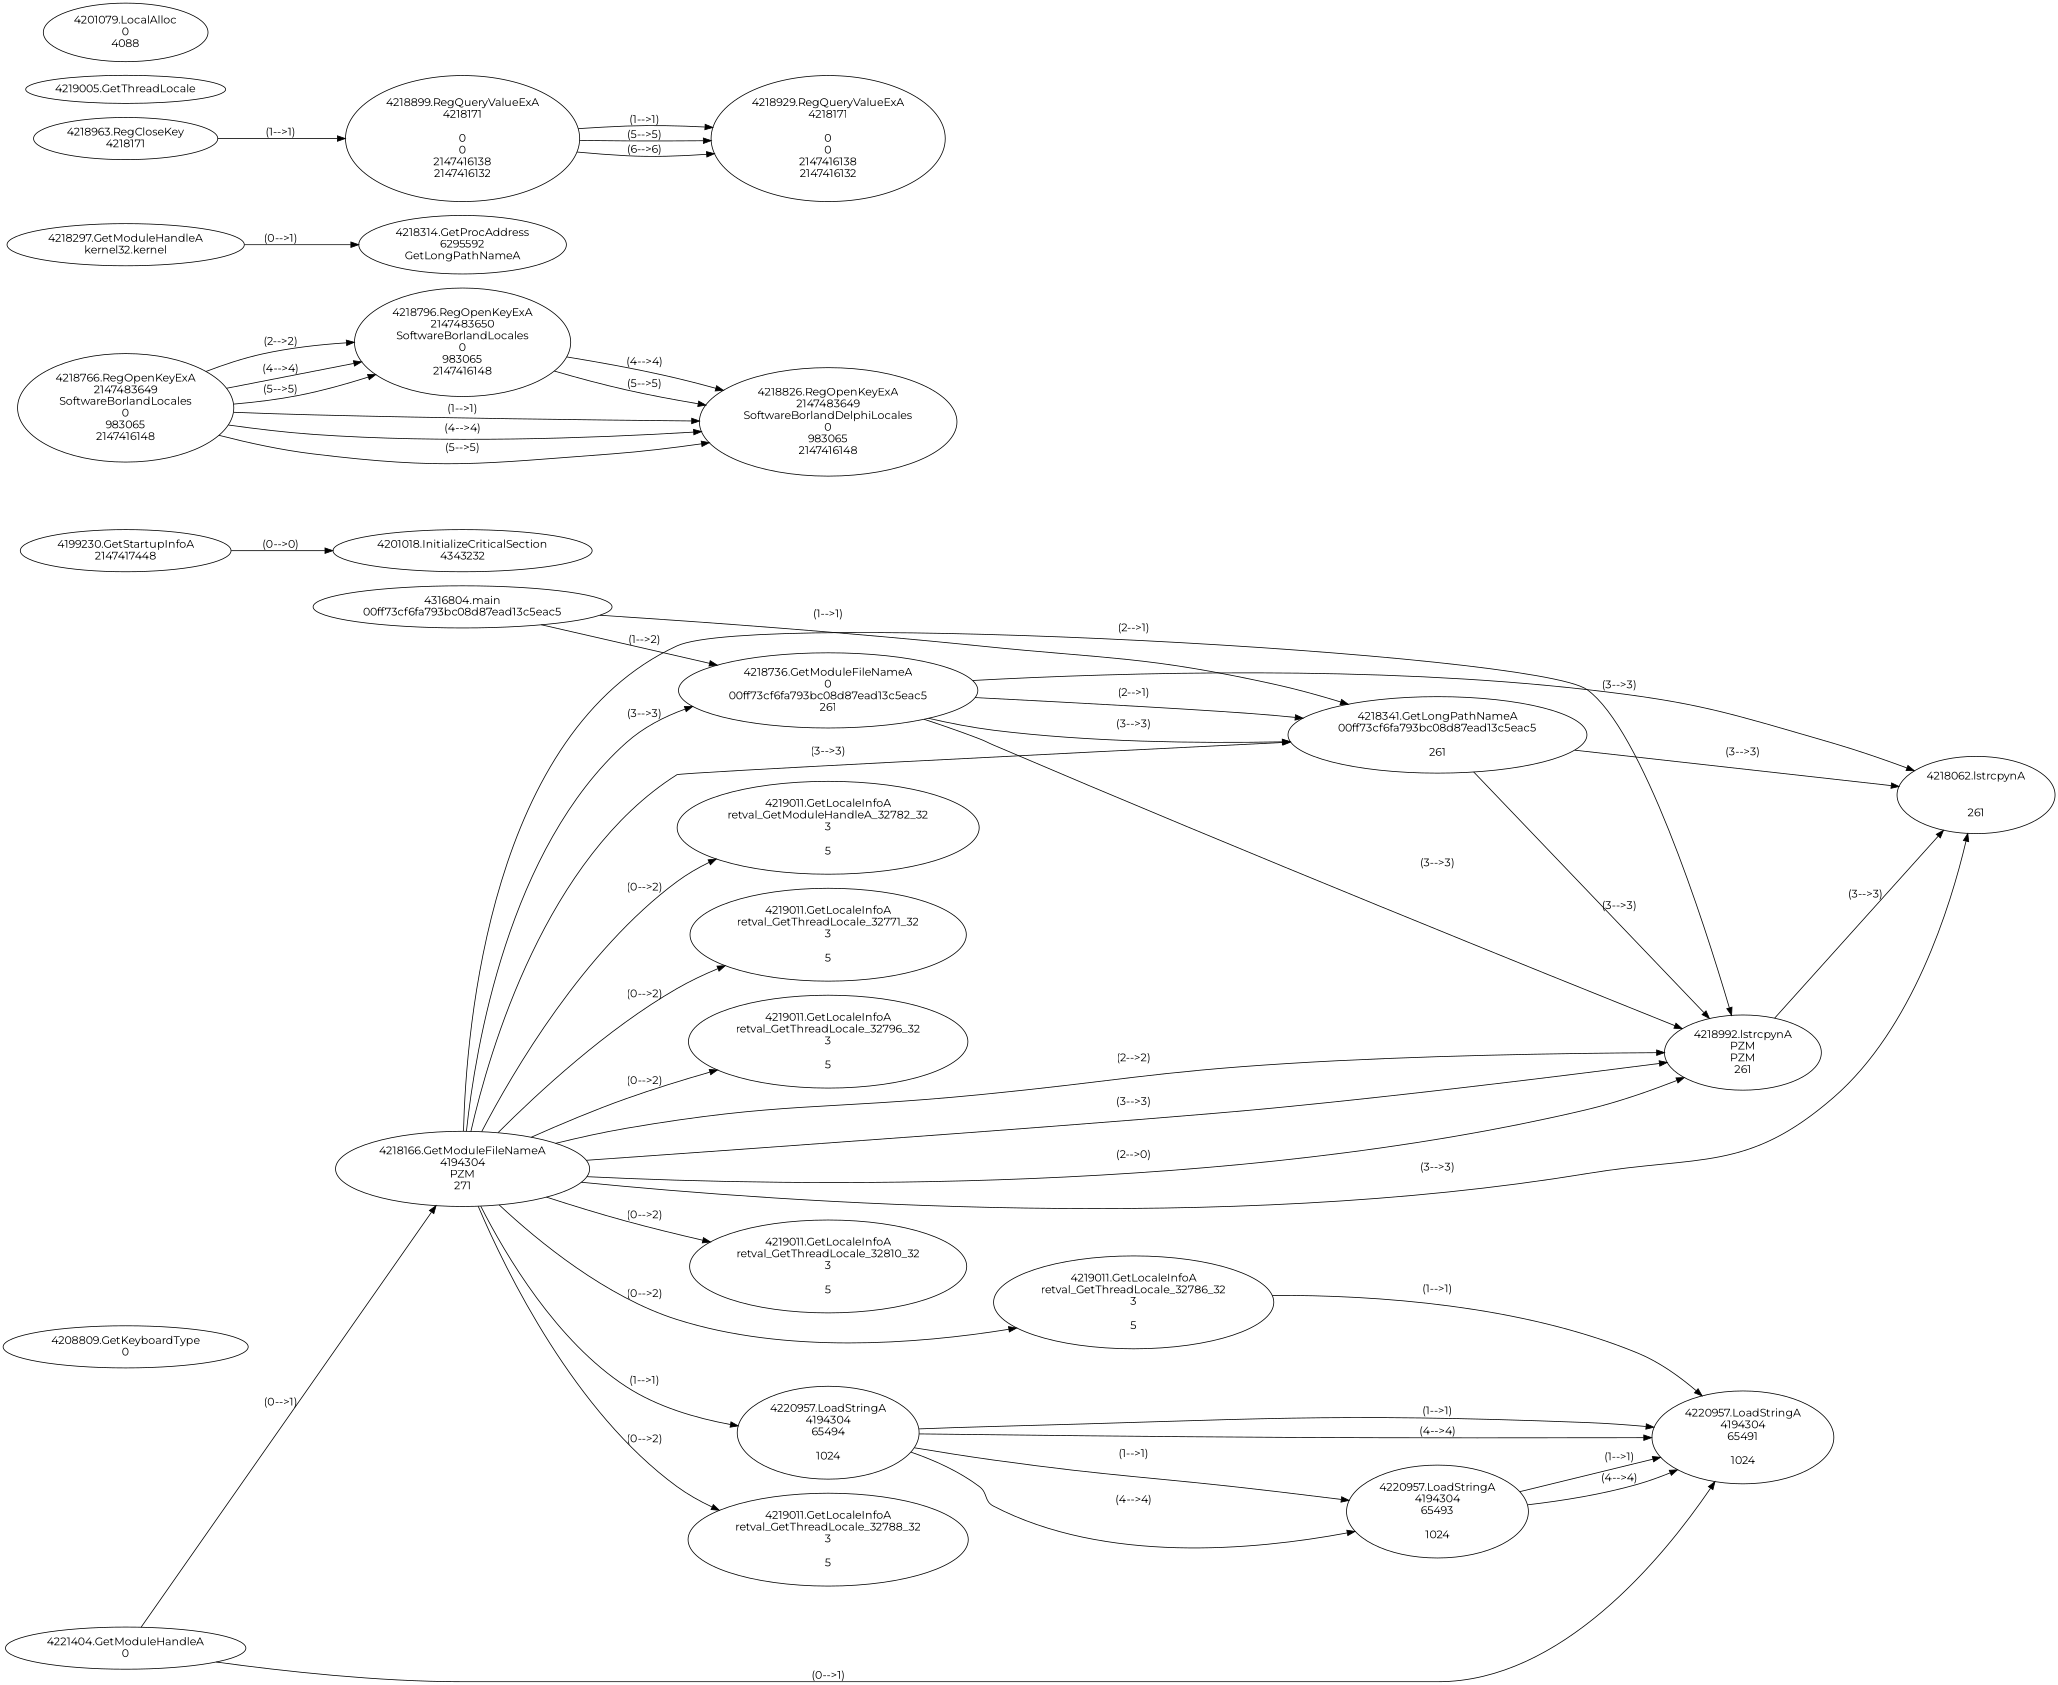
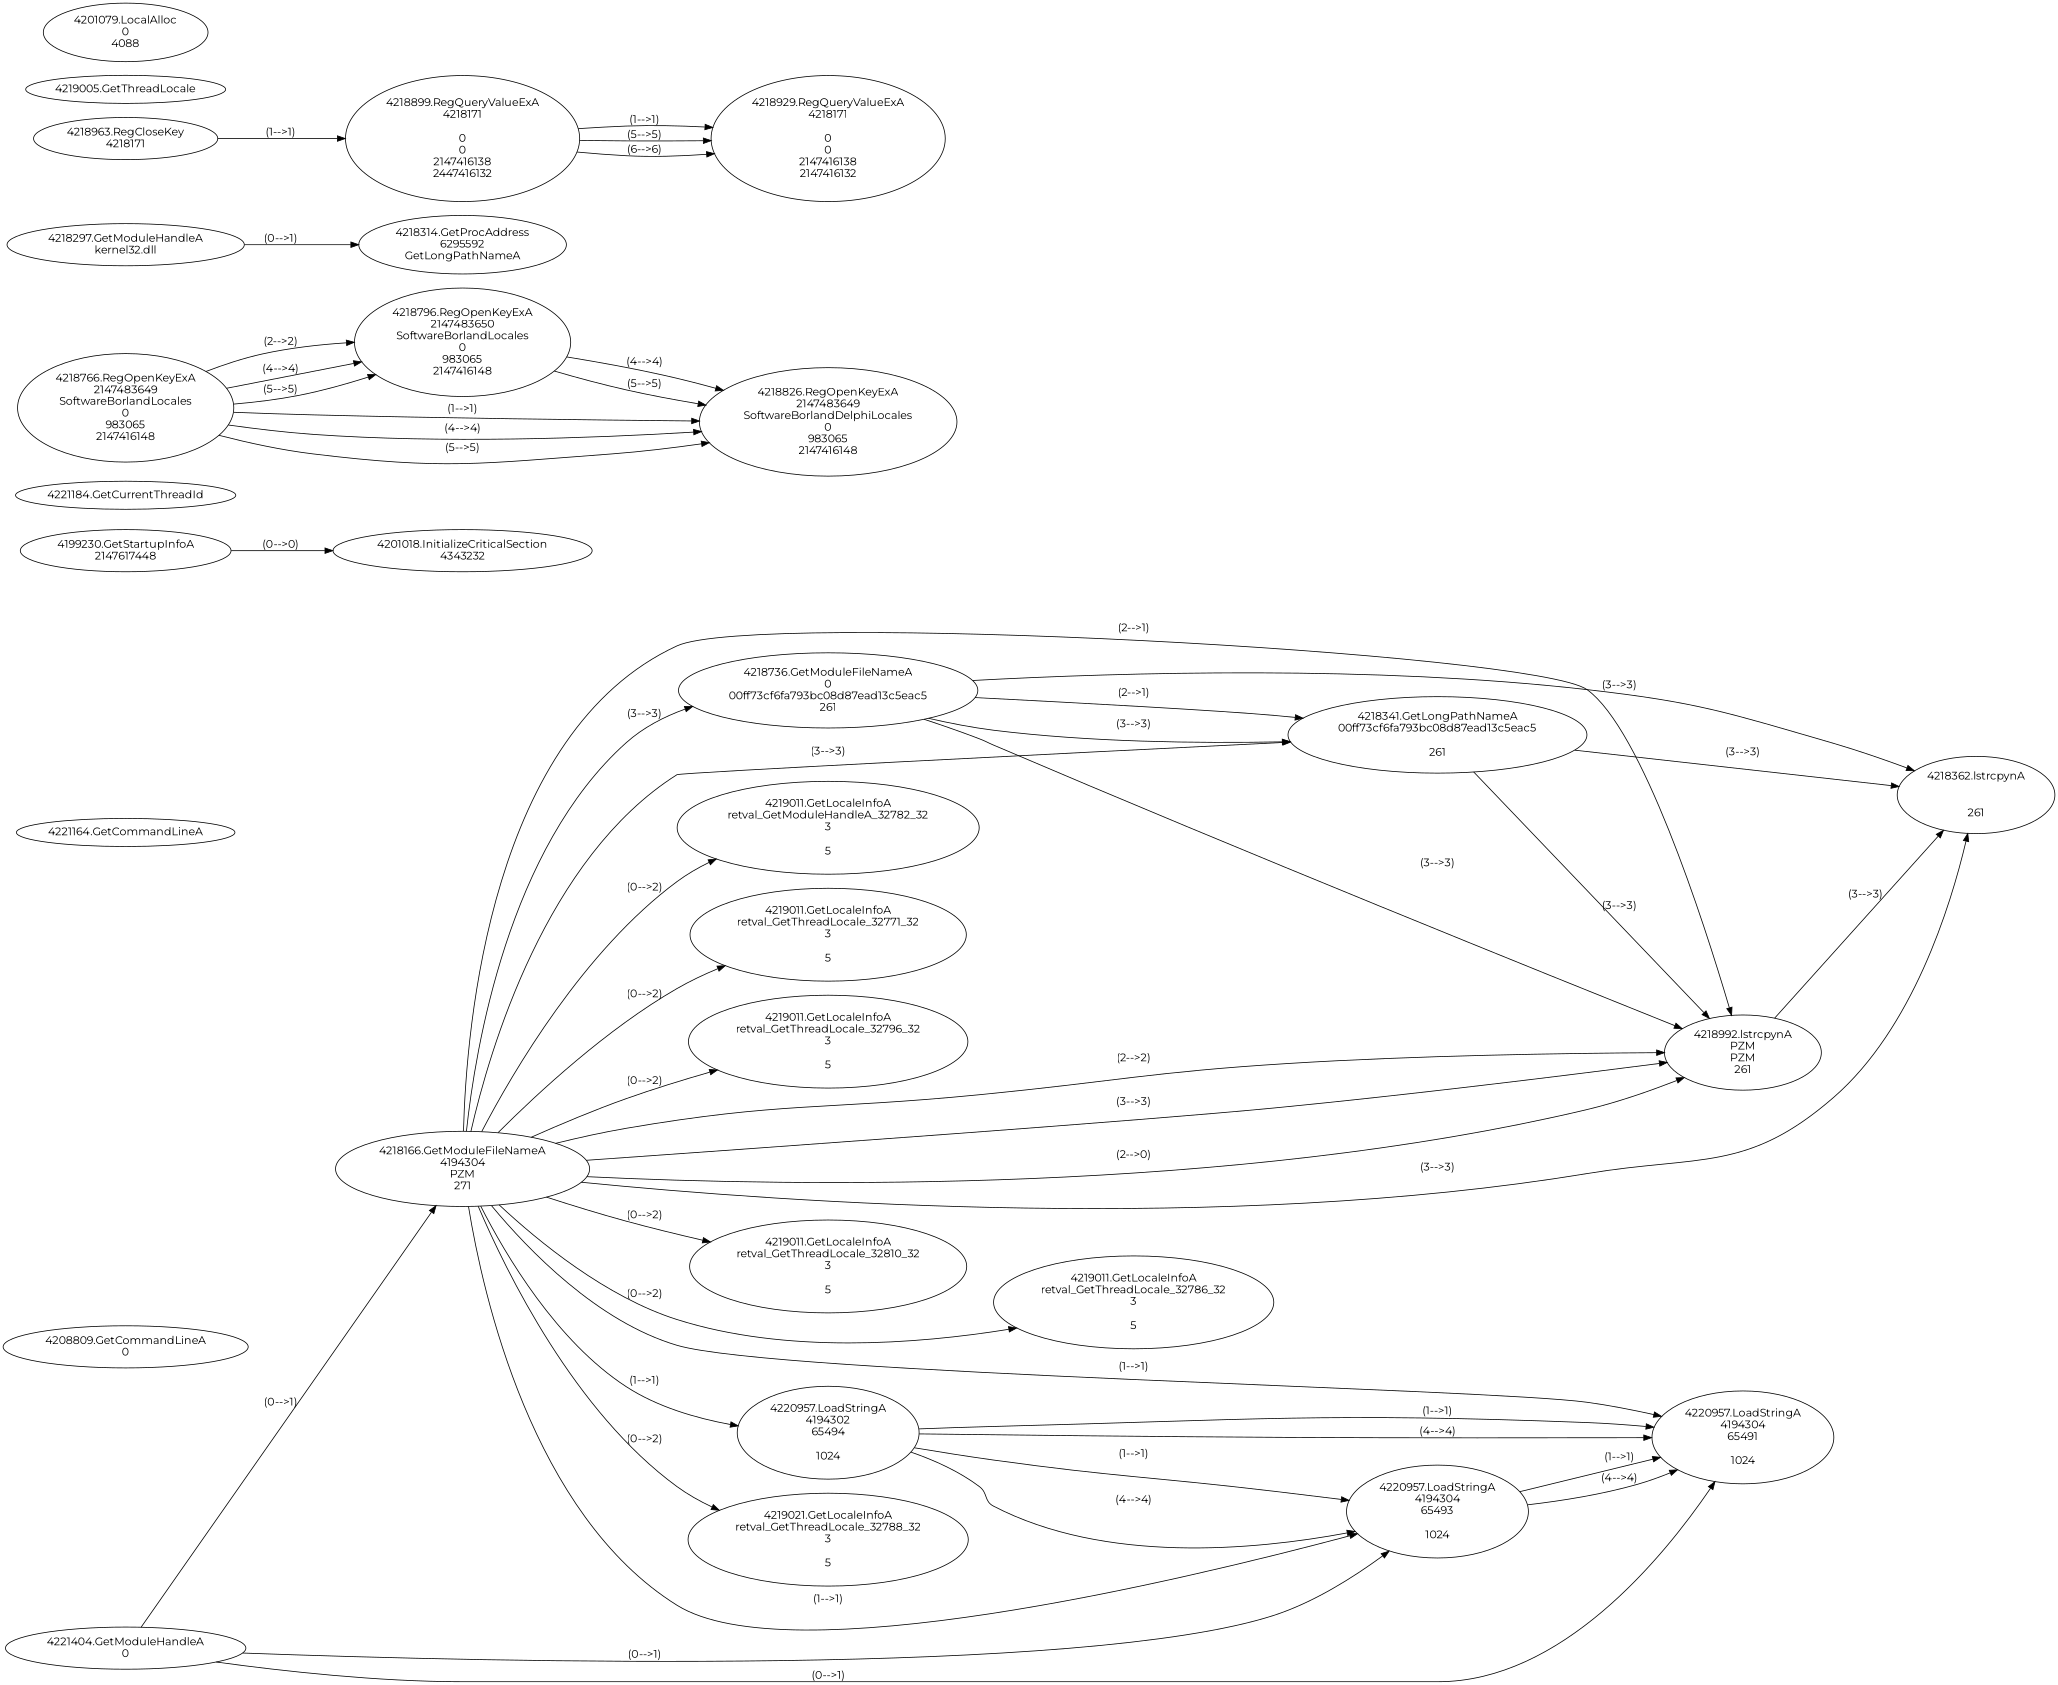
(463, 139) -> (463, 139)
(126, 245) -> (126, 245)
none -> (126, 495)
(126, 551) -> (126, 551)
(463, 607) -> none
(1976, 795) -> (1976, 795)
none -> (126, 832)
(1492, 1313) -> (1048, 1375)
(126, 1347) -> (126, 1347)
(828, 1433) -> (828, 1433)
(828, 1540) -> (828, 1540)
none -> (785, 1628)
none -> (822, 1660)
